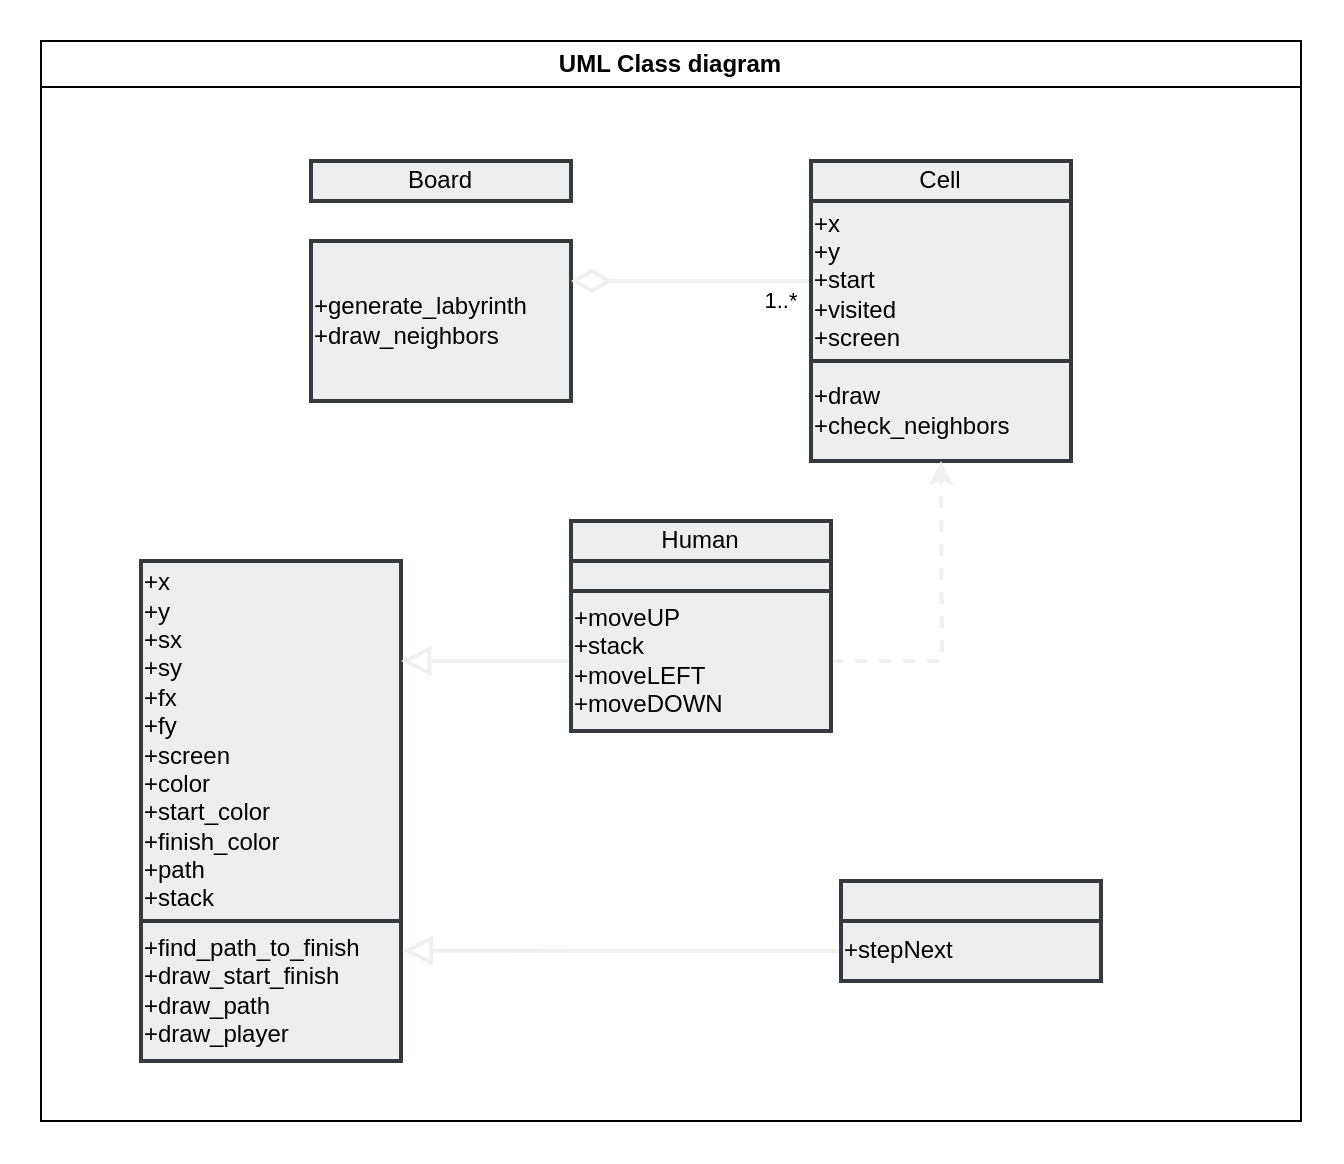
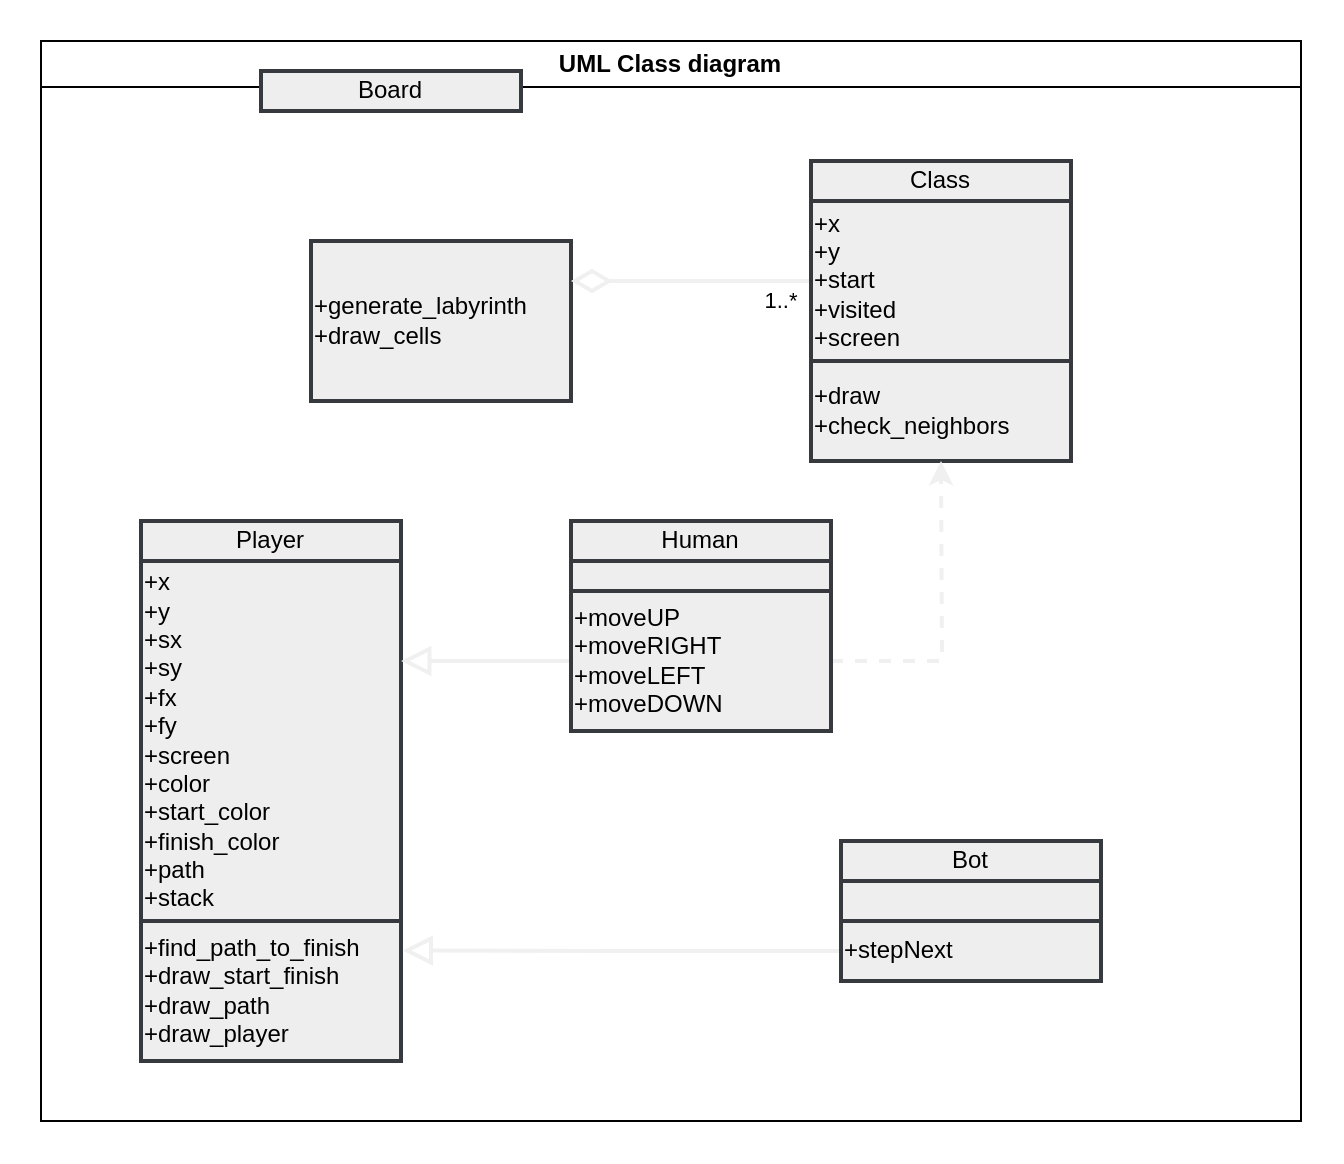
(441, 181) -> (391, 91)
(941, 181) -> (941, 181)
(436, 321) -> (436, 321)
none -> (271, 541)
(635, 661) -> (642, 661)
none -> (971, 861)
